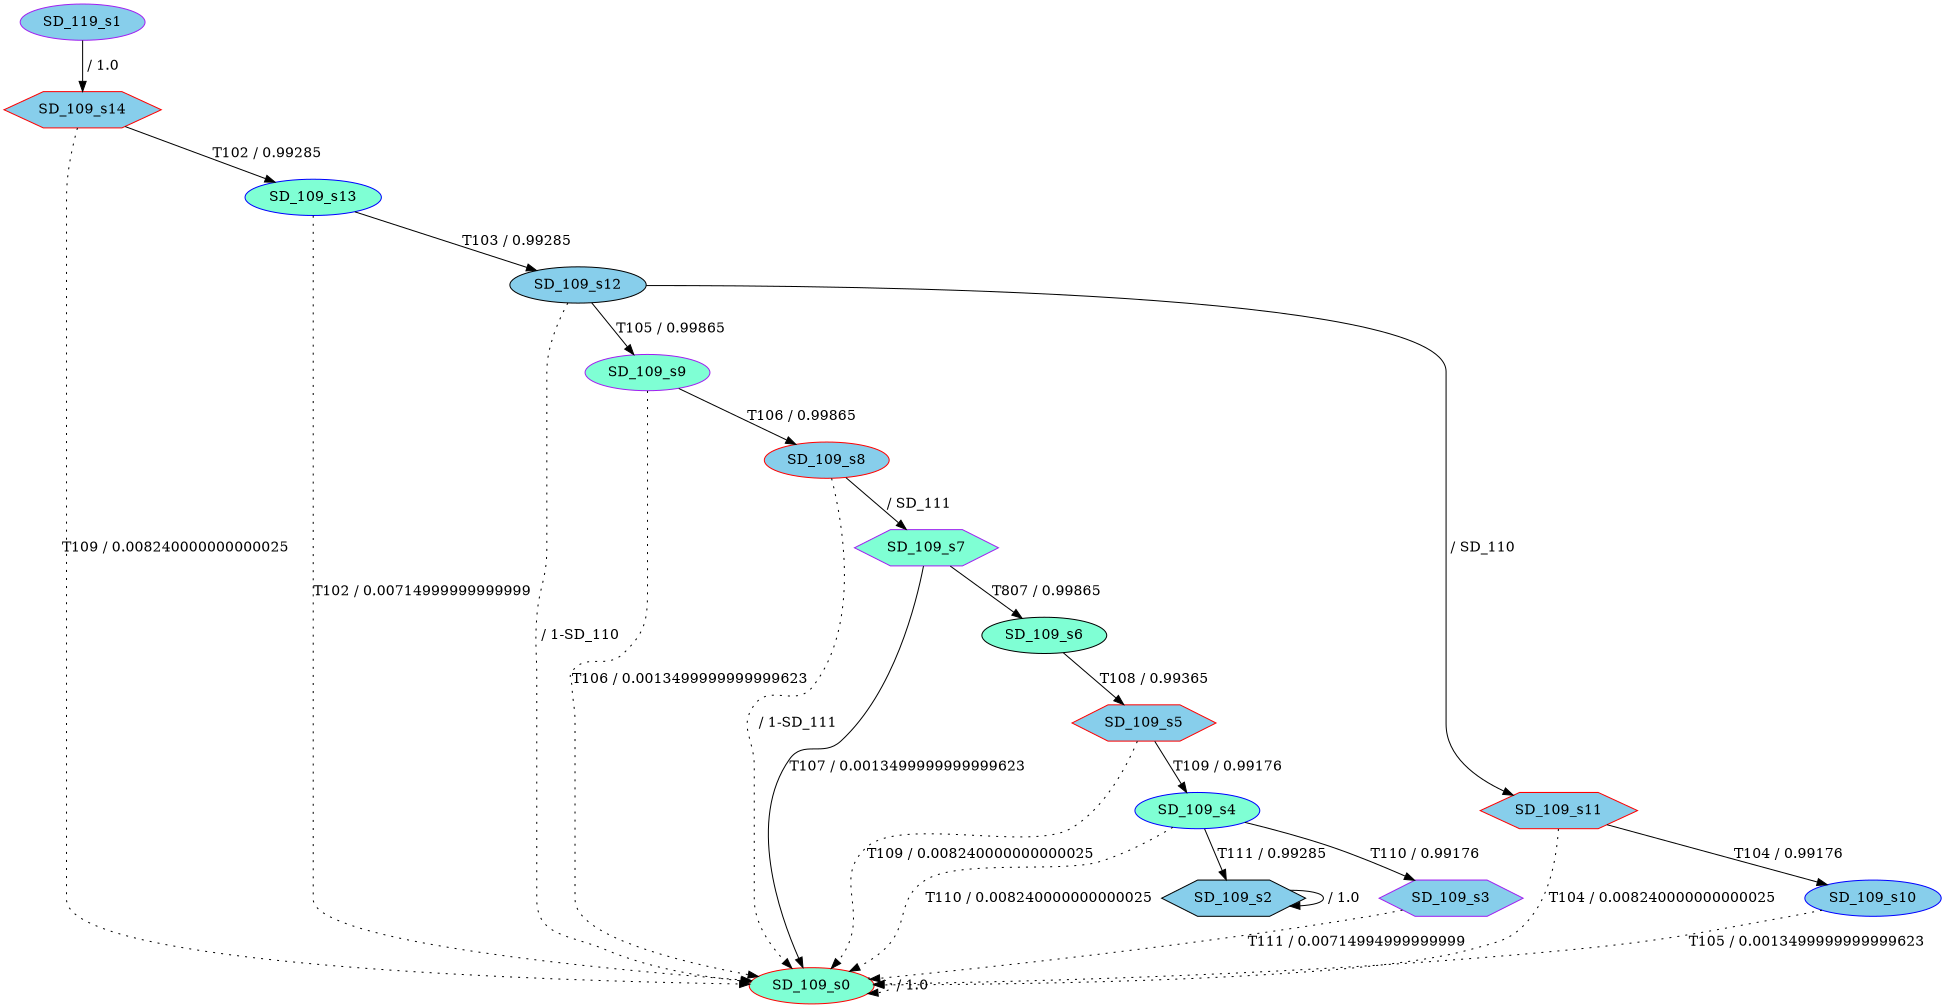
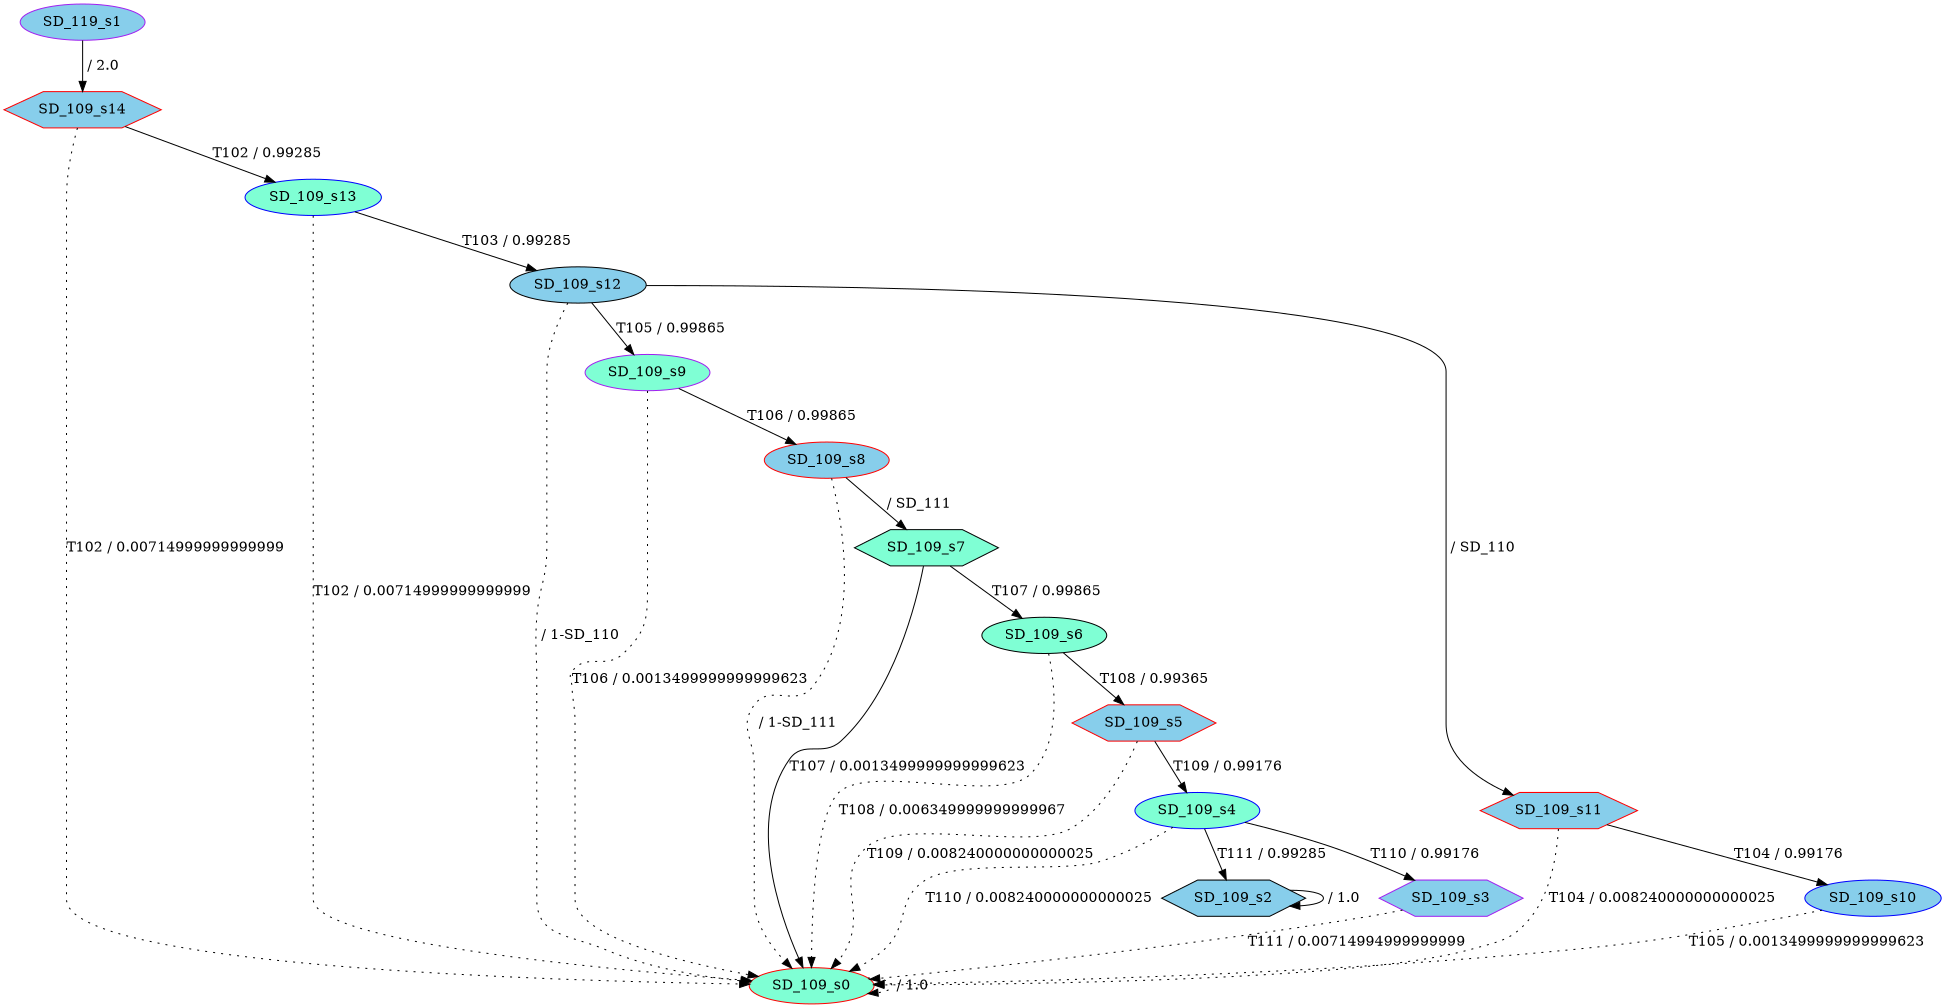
(101, 66) -> (101, 66)
(176, 548) -> (176, 548)
(926, 548) -> (926, 548)
(1047, 592) -> (1047, 592)
none -> (913, 782)
